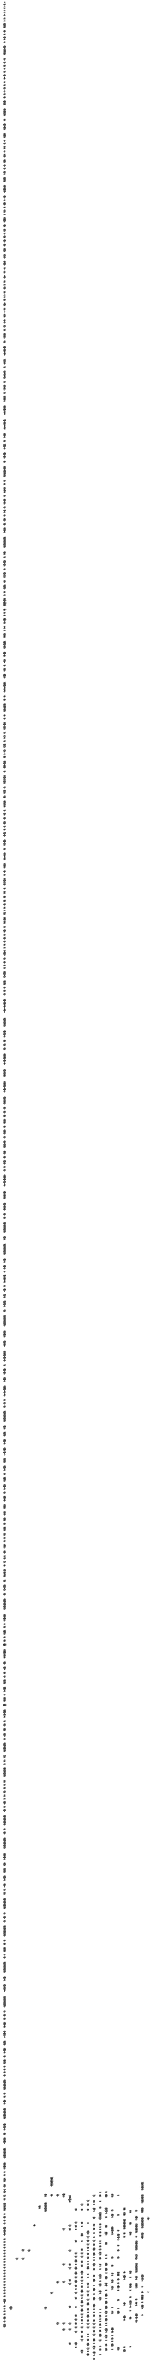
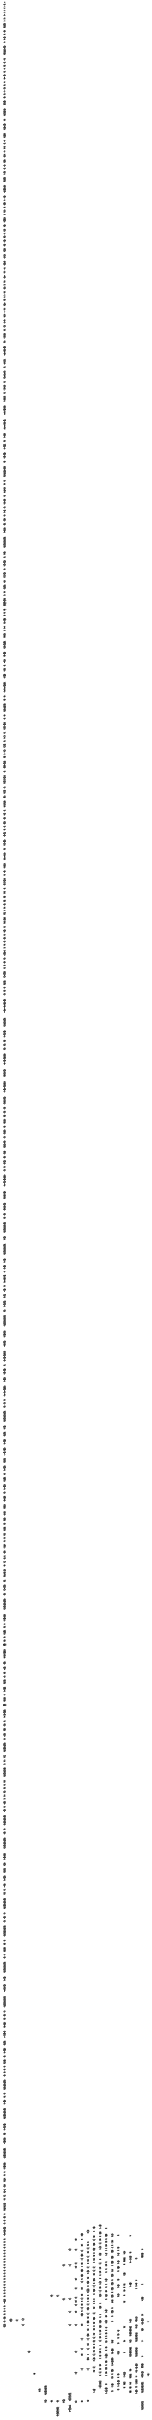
none -> (118, 2331)
